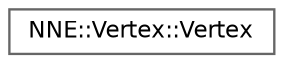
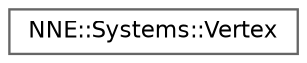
(142, 32) -> (154, 32)
